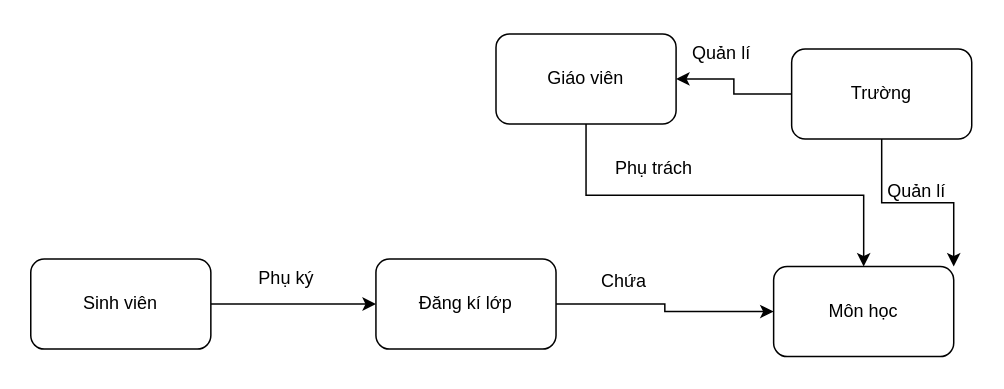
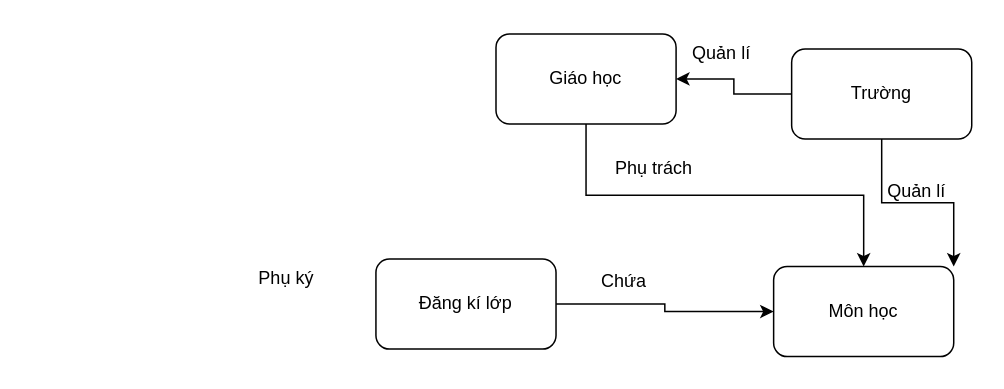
(586, 79) -> (586, 79)
(121, 304) -> none
(288, 304) -> none
